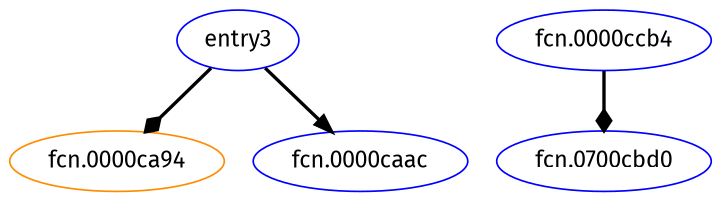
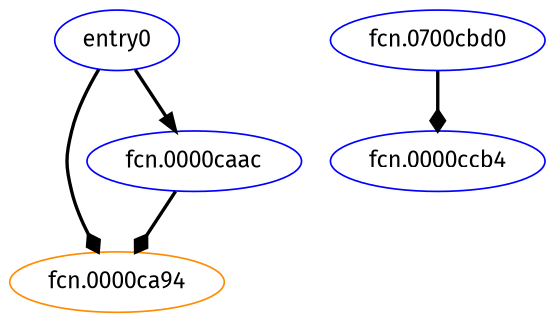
(238, 40) -> (117, 40)
(604, 91) -> (438, 91)
none -> (161, 213)
